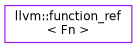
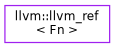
(68, 24) -> (57, 24)
